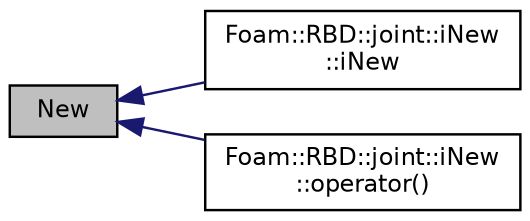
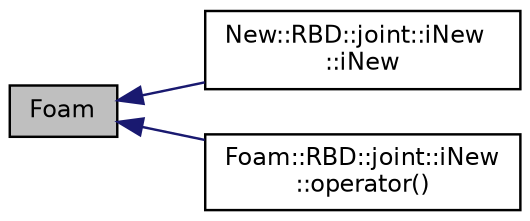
(363, 50) -> (363, 50)
(64, 111) -> (64, 111)
